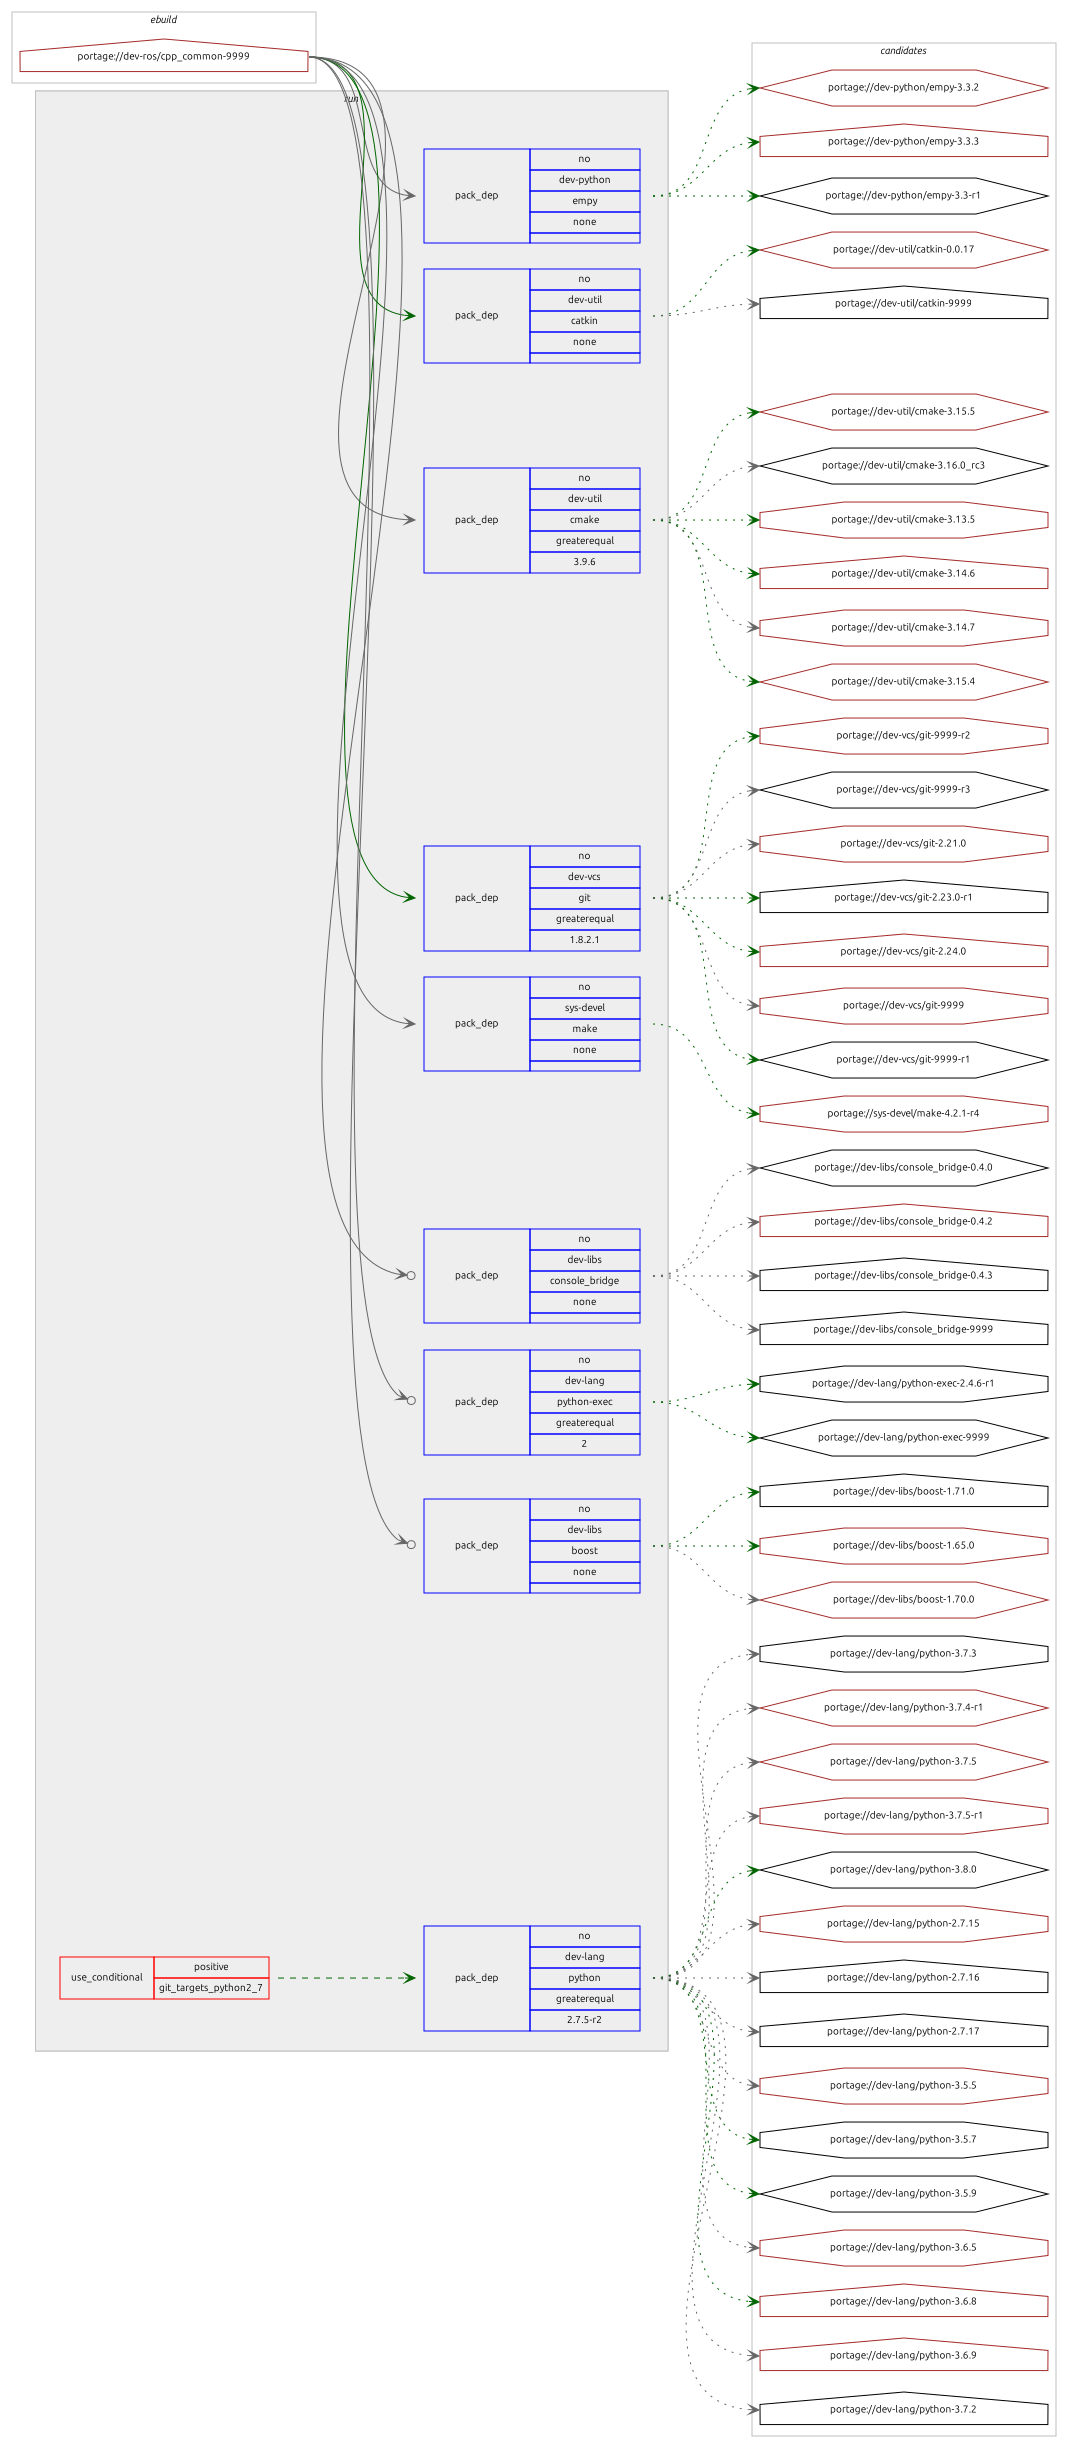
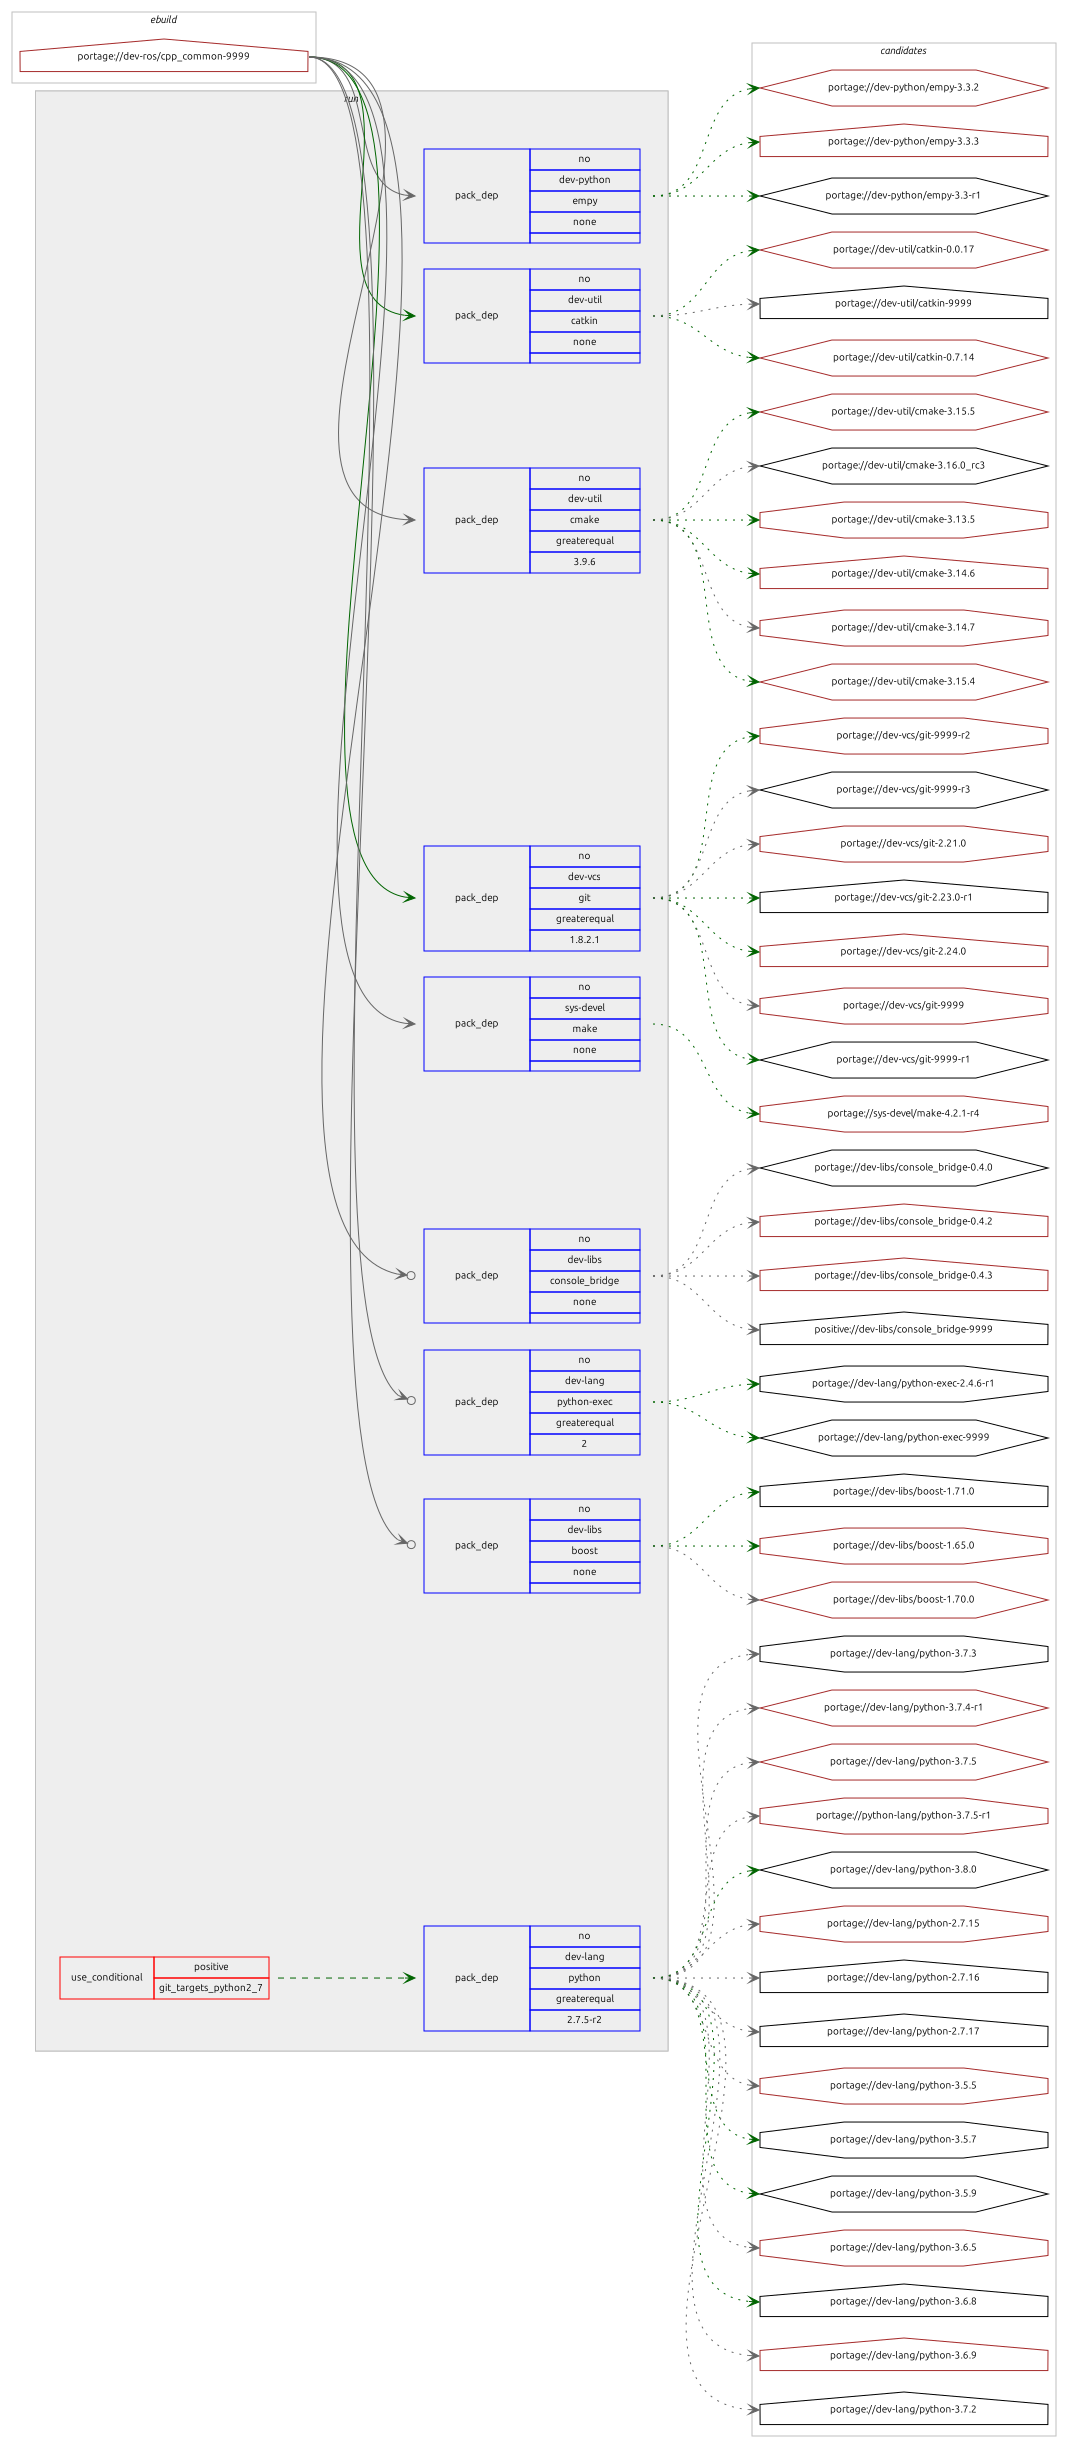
none -> (904, 358)
(904, 1276) -> (904, 1276)
(904, 1330) -> (904, 1330)
(904, 1816) -> (904, 1816)
(904, 2302) -> (904, 2302)
